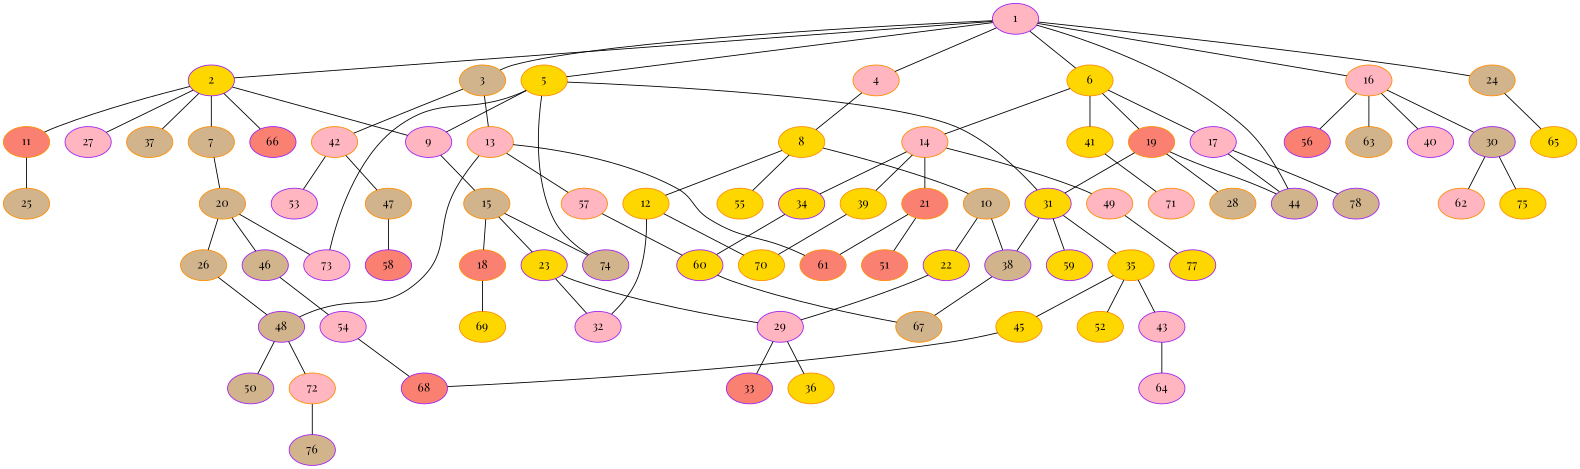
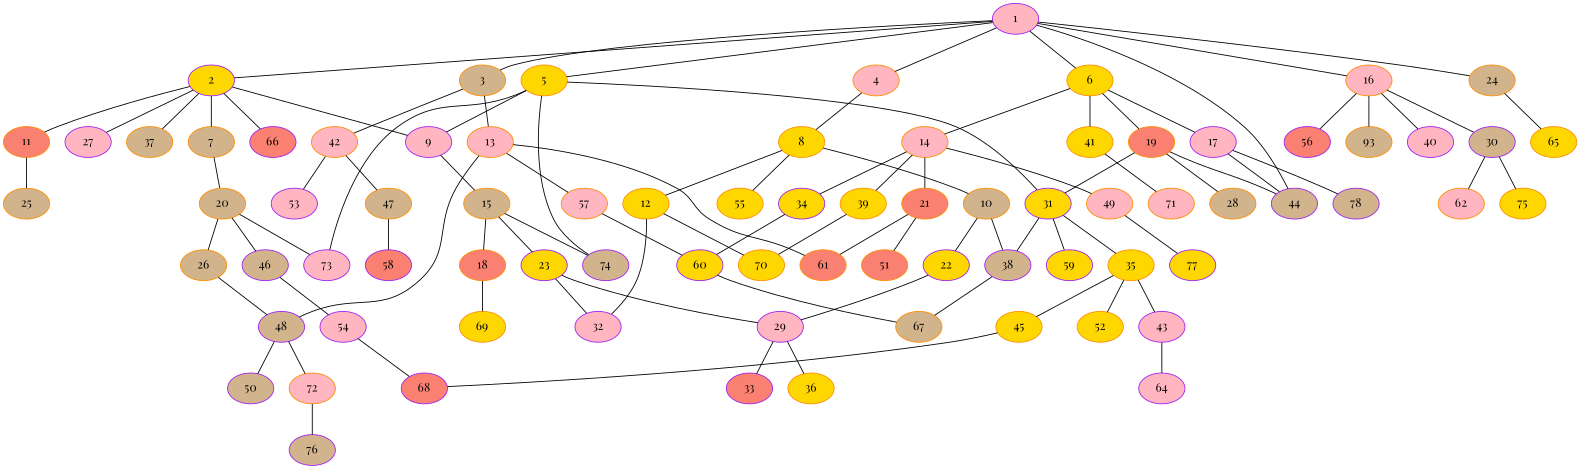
(1369, 142) -> (1369, 142)
